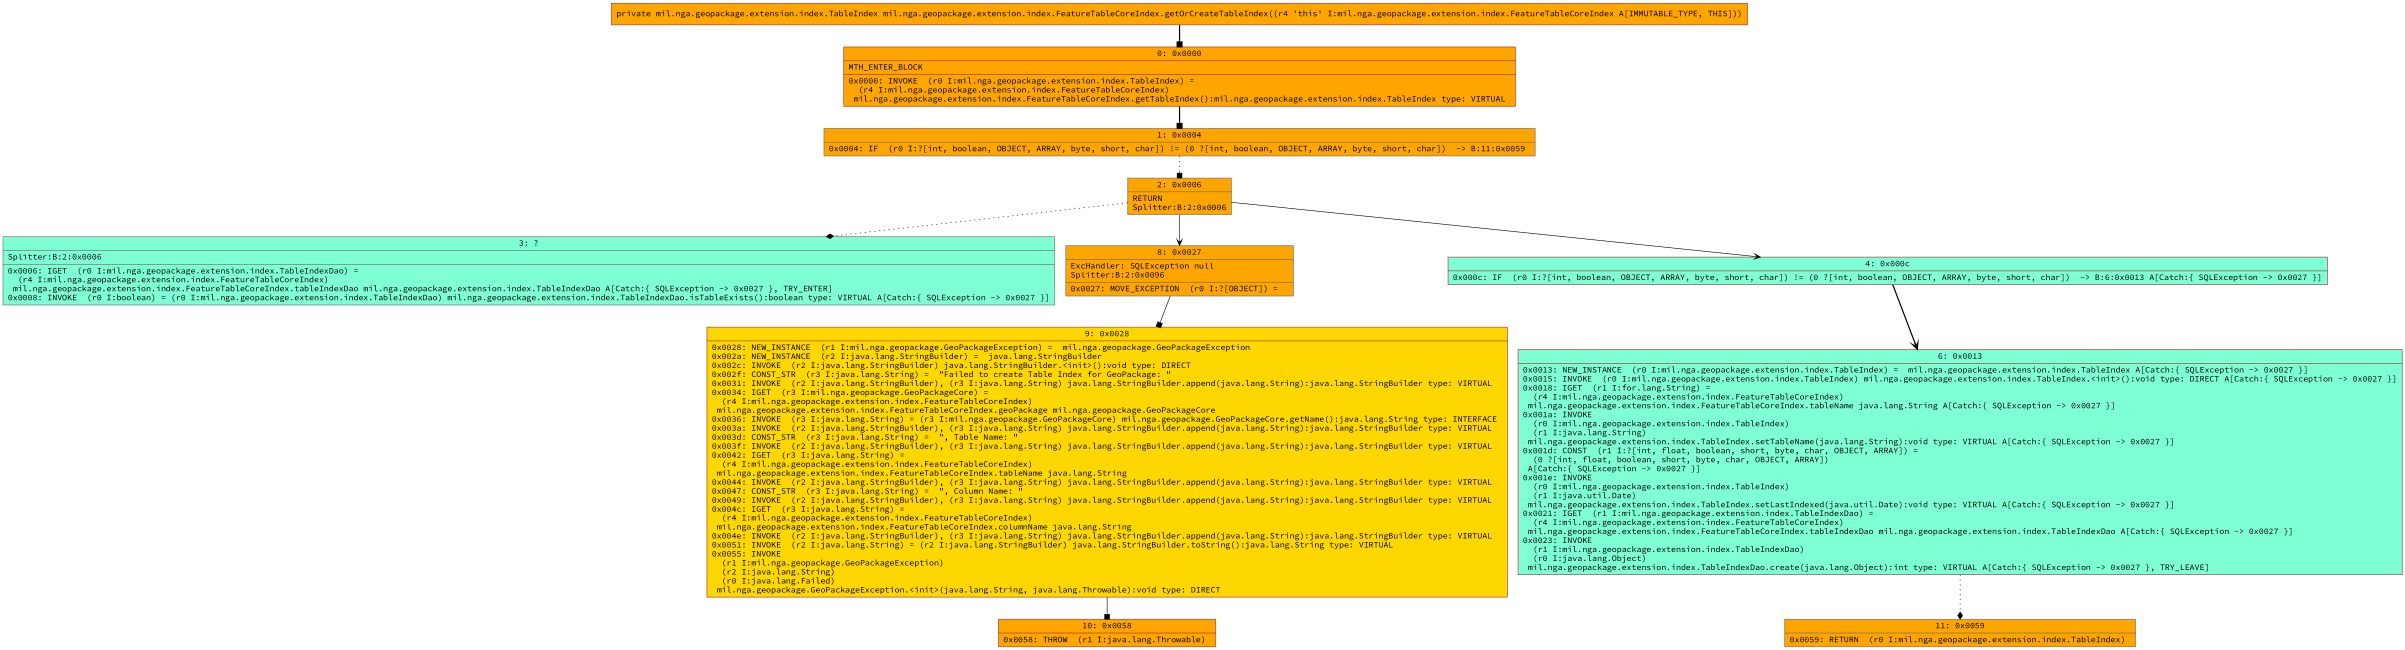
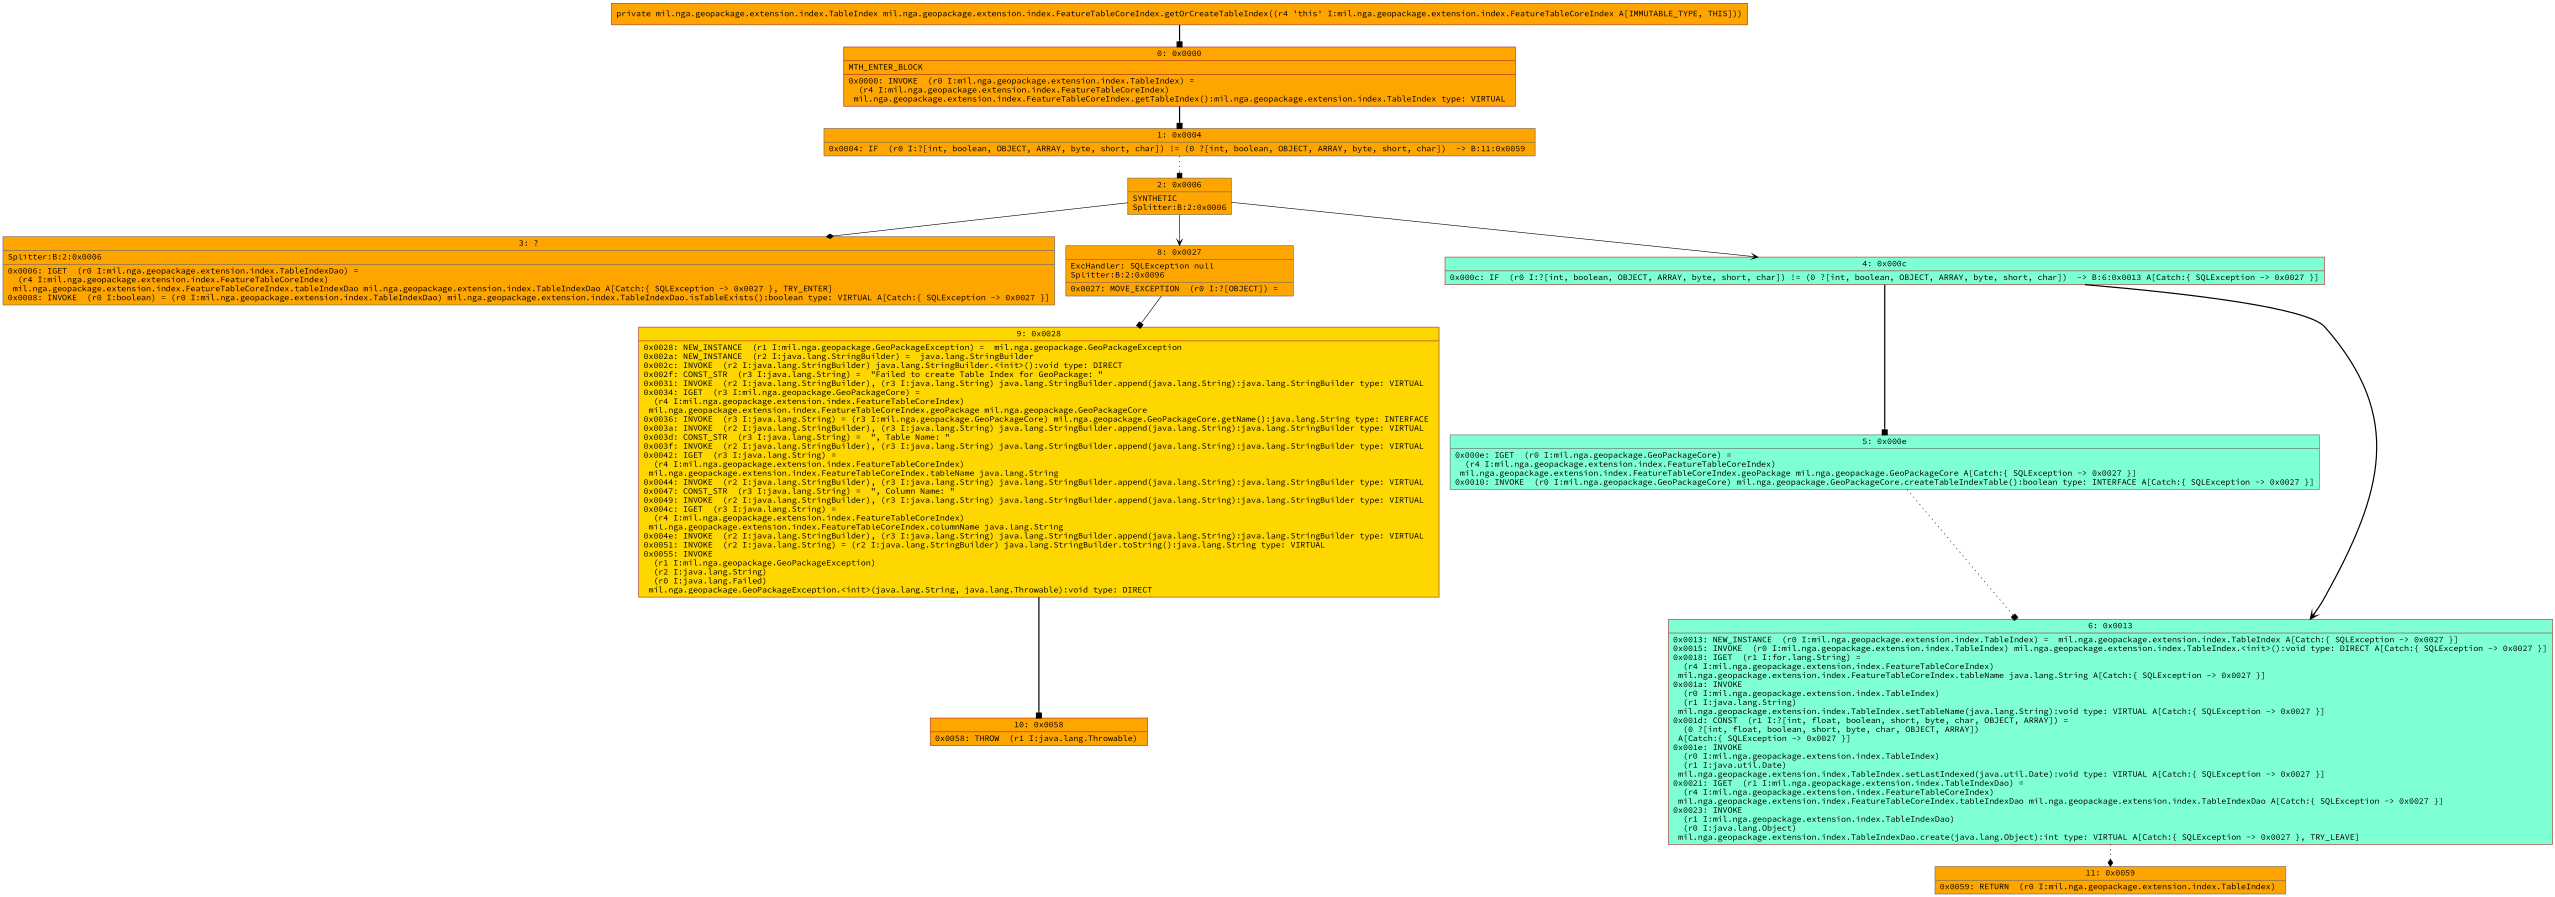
(1148, 198) -> (1155, 198)
(981, 219) -> (981, 219)
(529, 271) -> (529, 271)
none -> (1885, 462)
(1107, 605) -> (1039, 654)
